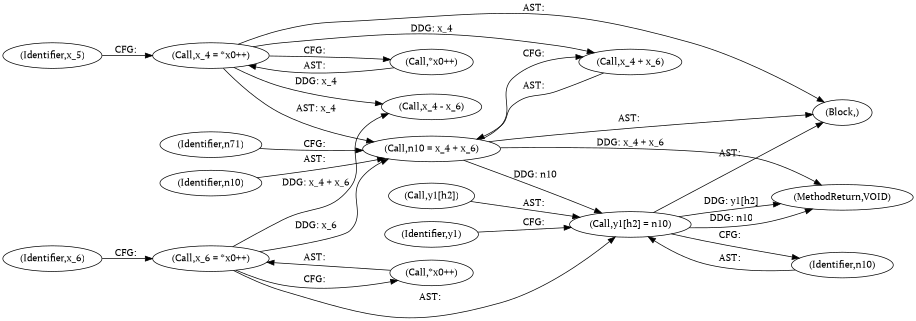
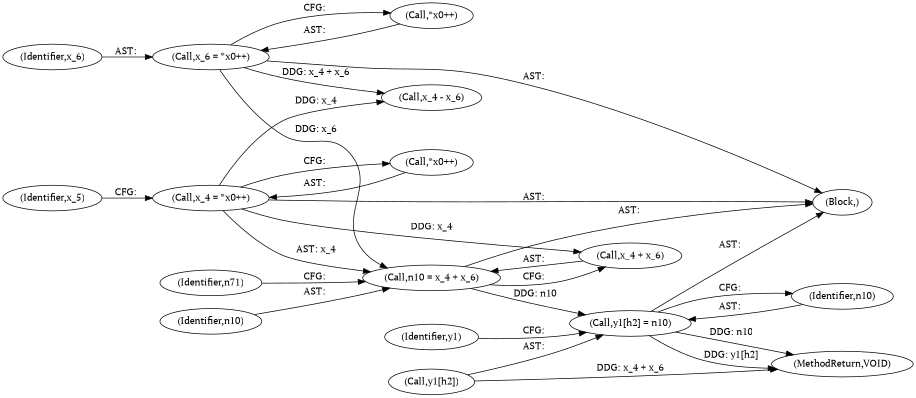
(660, 150) -> (623, 377)
(127, 253) -> (127, 52)
(427, 317) -> (549, 90)
